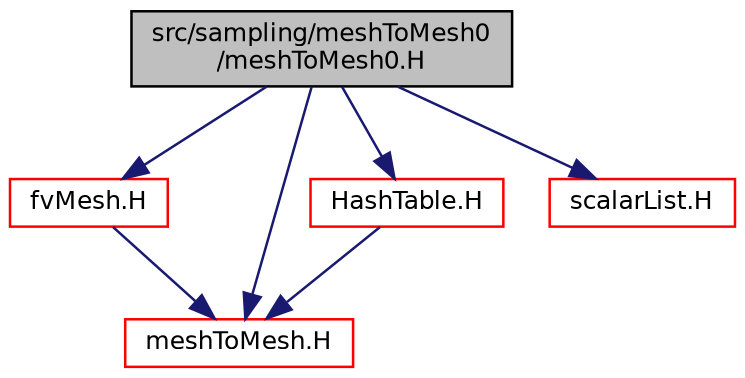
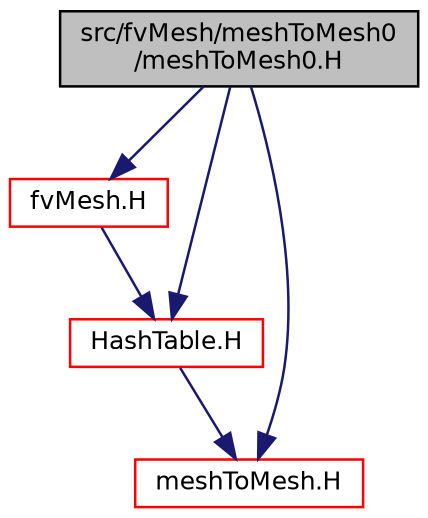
(322, 49) -> (239, 49)
(642, 203) -> none
(154, 264) -> (122, 262)
